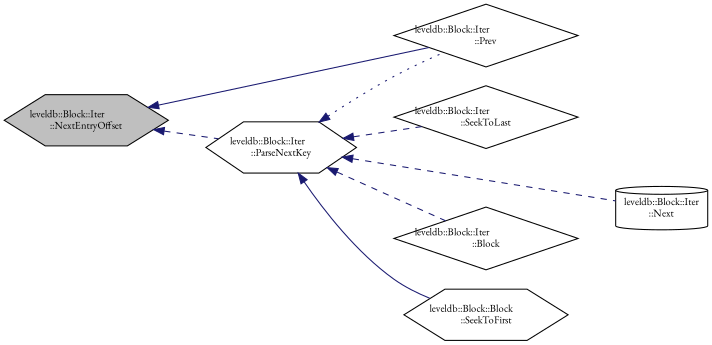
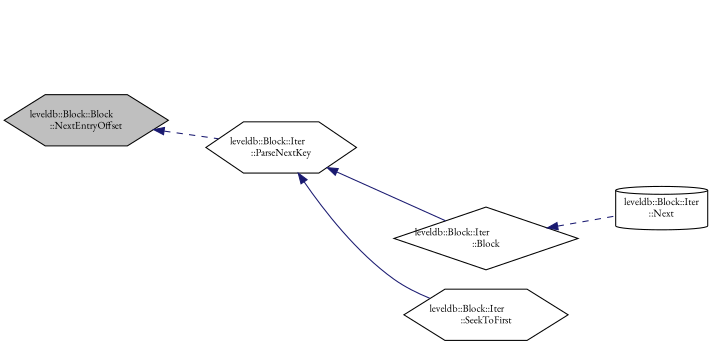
(486, 36) -> none
(486, 117) -> none
(86, 120) -> (86, 120)
(484, 180) -> (587, 221)
(391, 196) -> (391, 196)
(486, 315) -> (486, 315)
